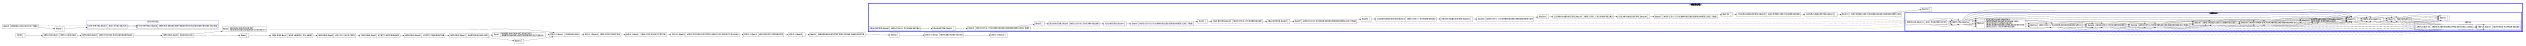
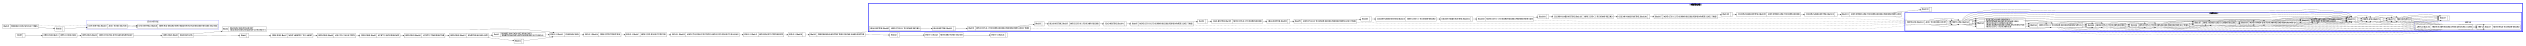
(2000, 27) -> (1998, 27)
